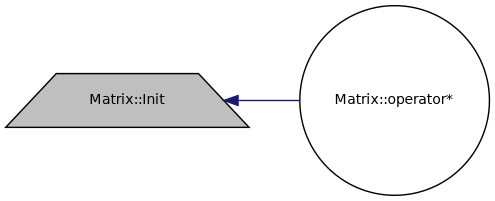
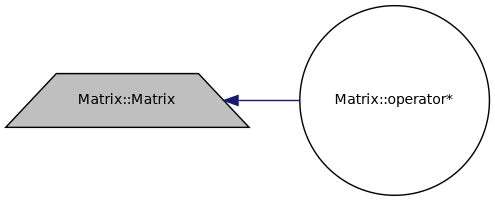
(127, 100) -> (127, 100)
